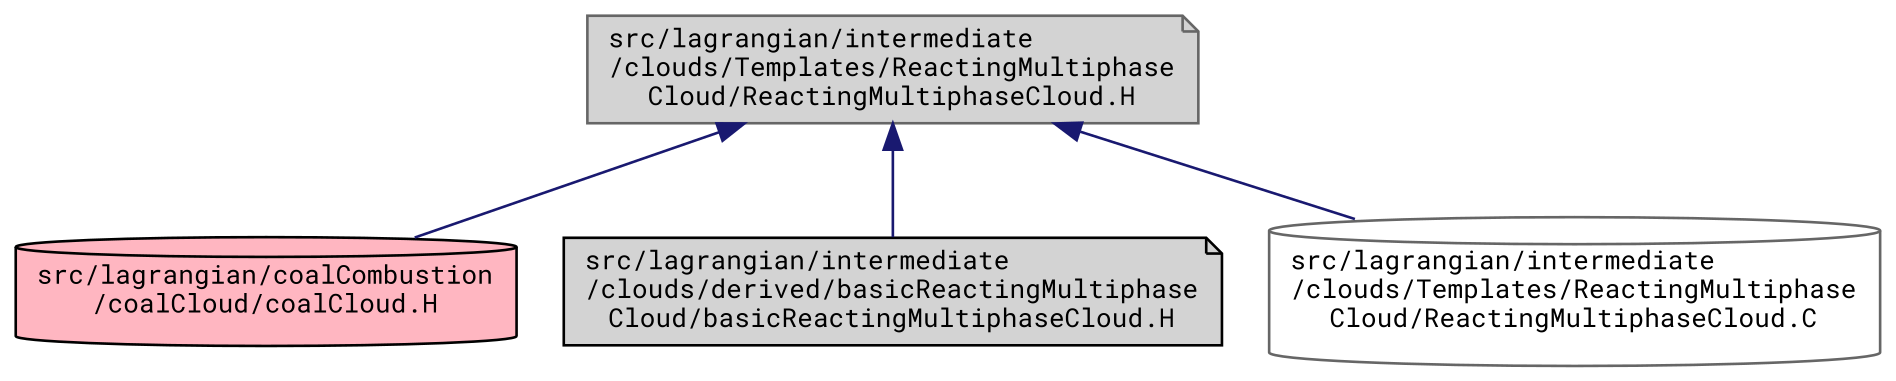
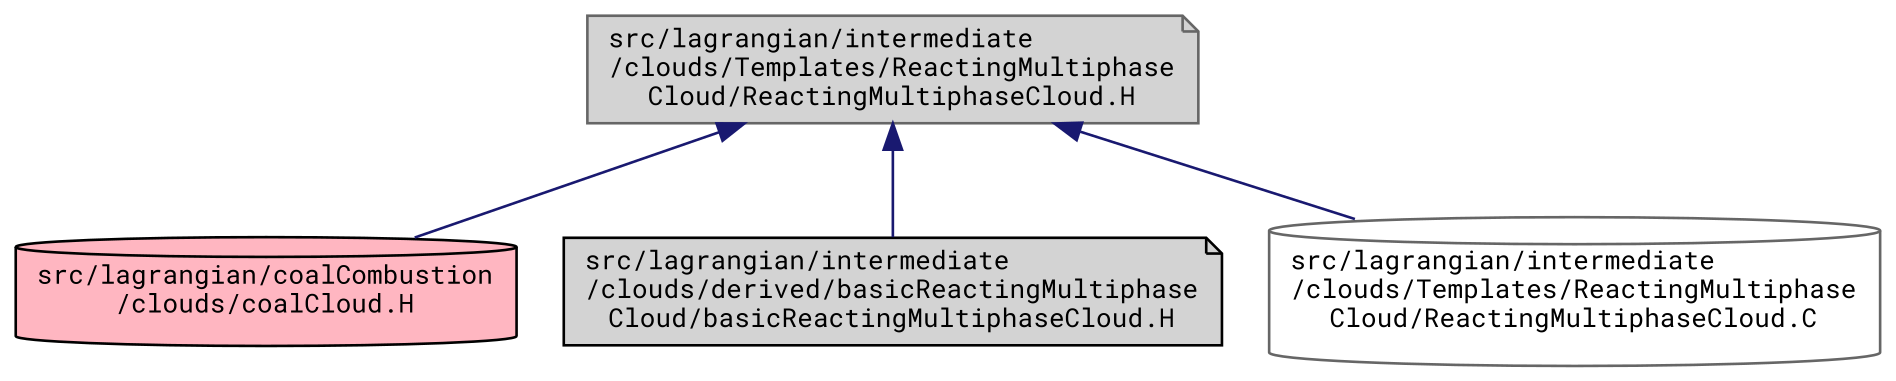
(266, 292) -> (266, 292)
